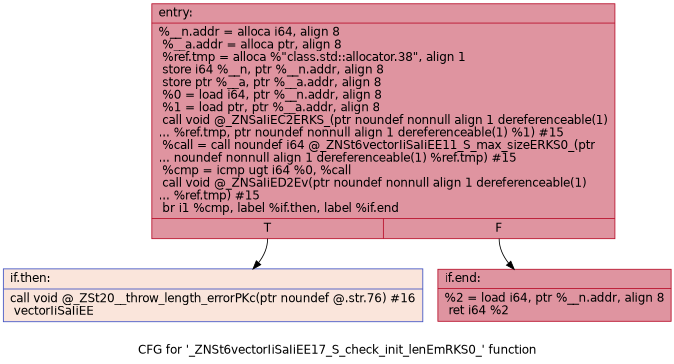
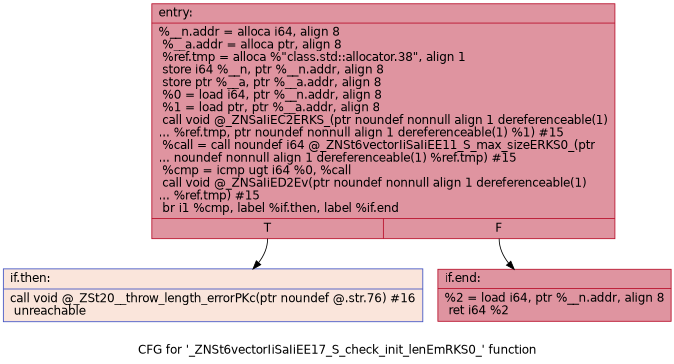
(52, 311) -> (48, 311)
